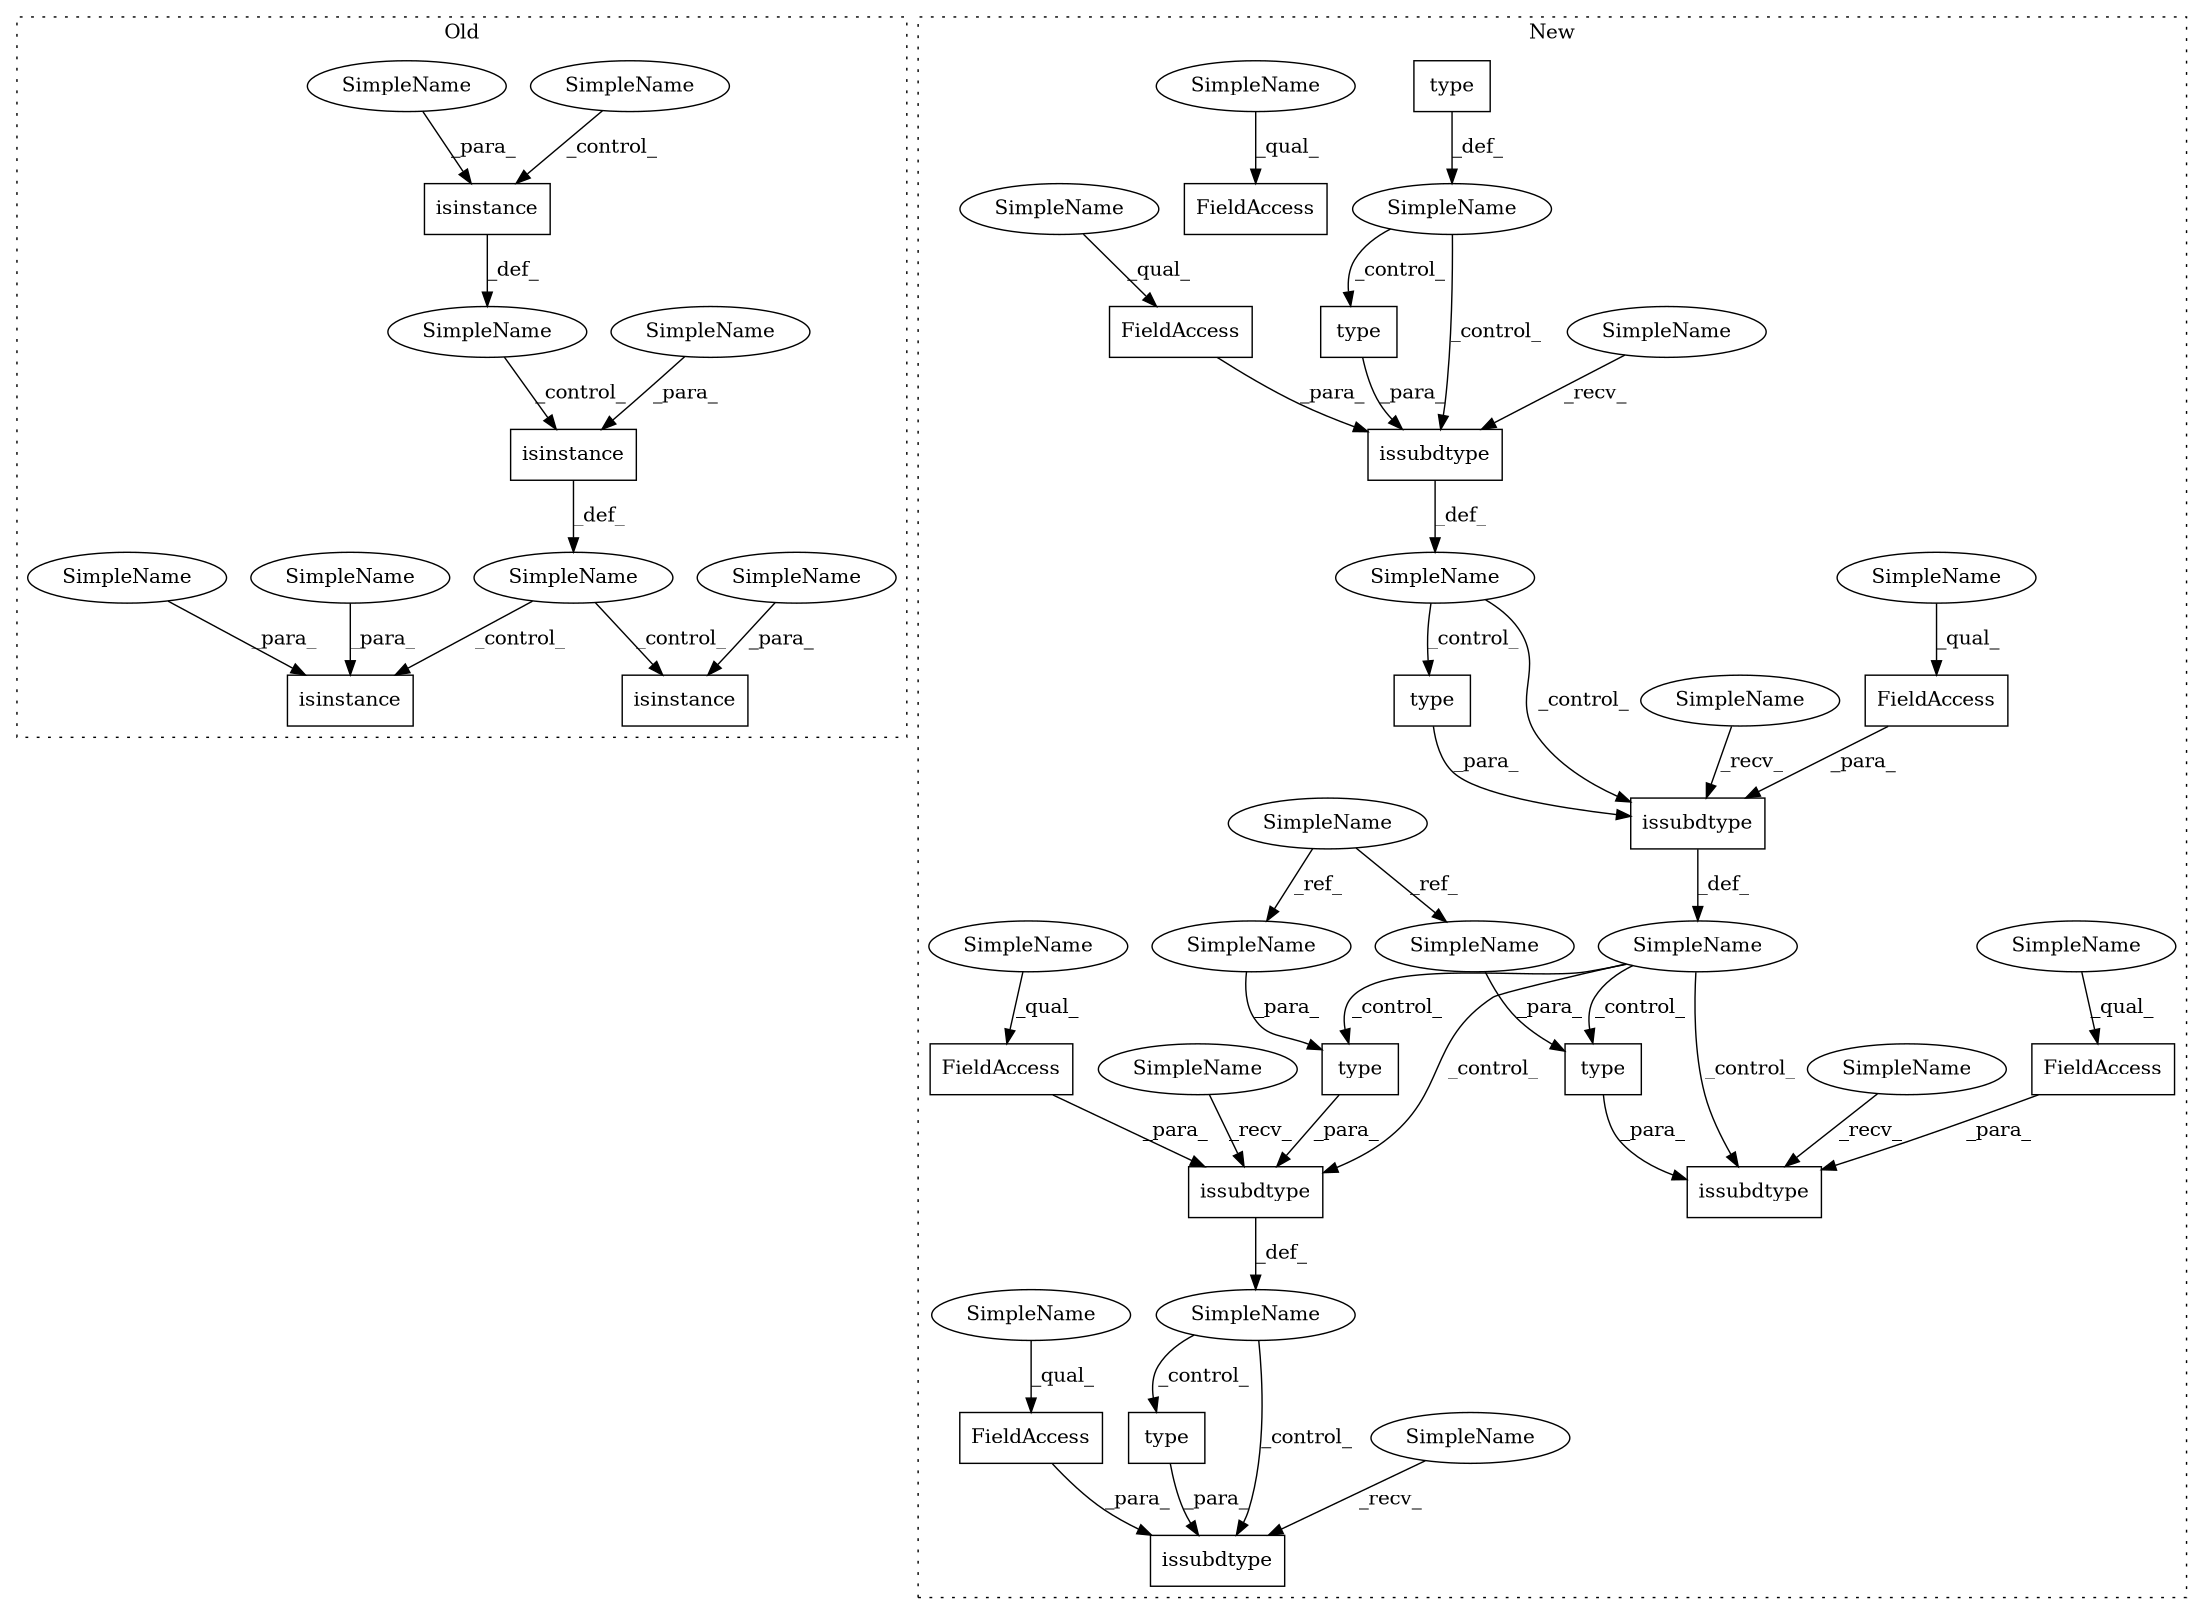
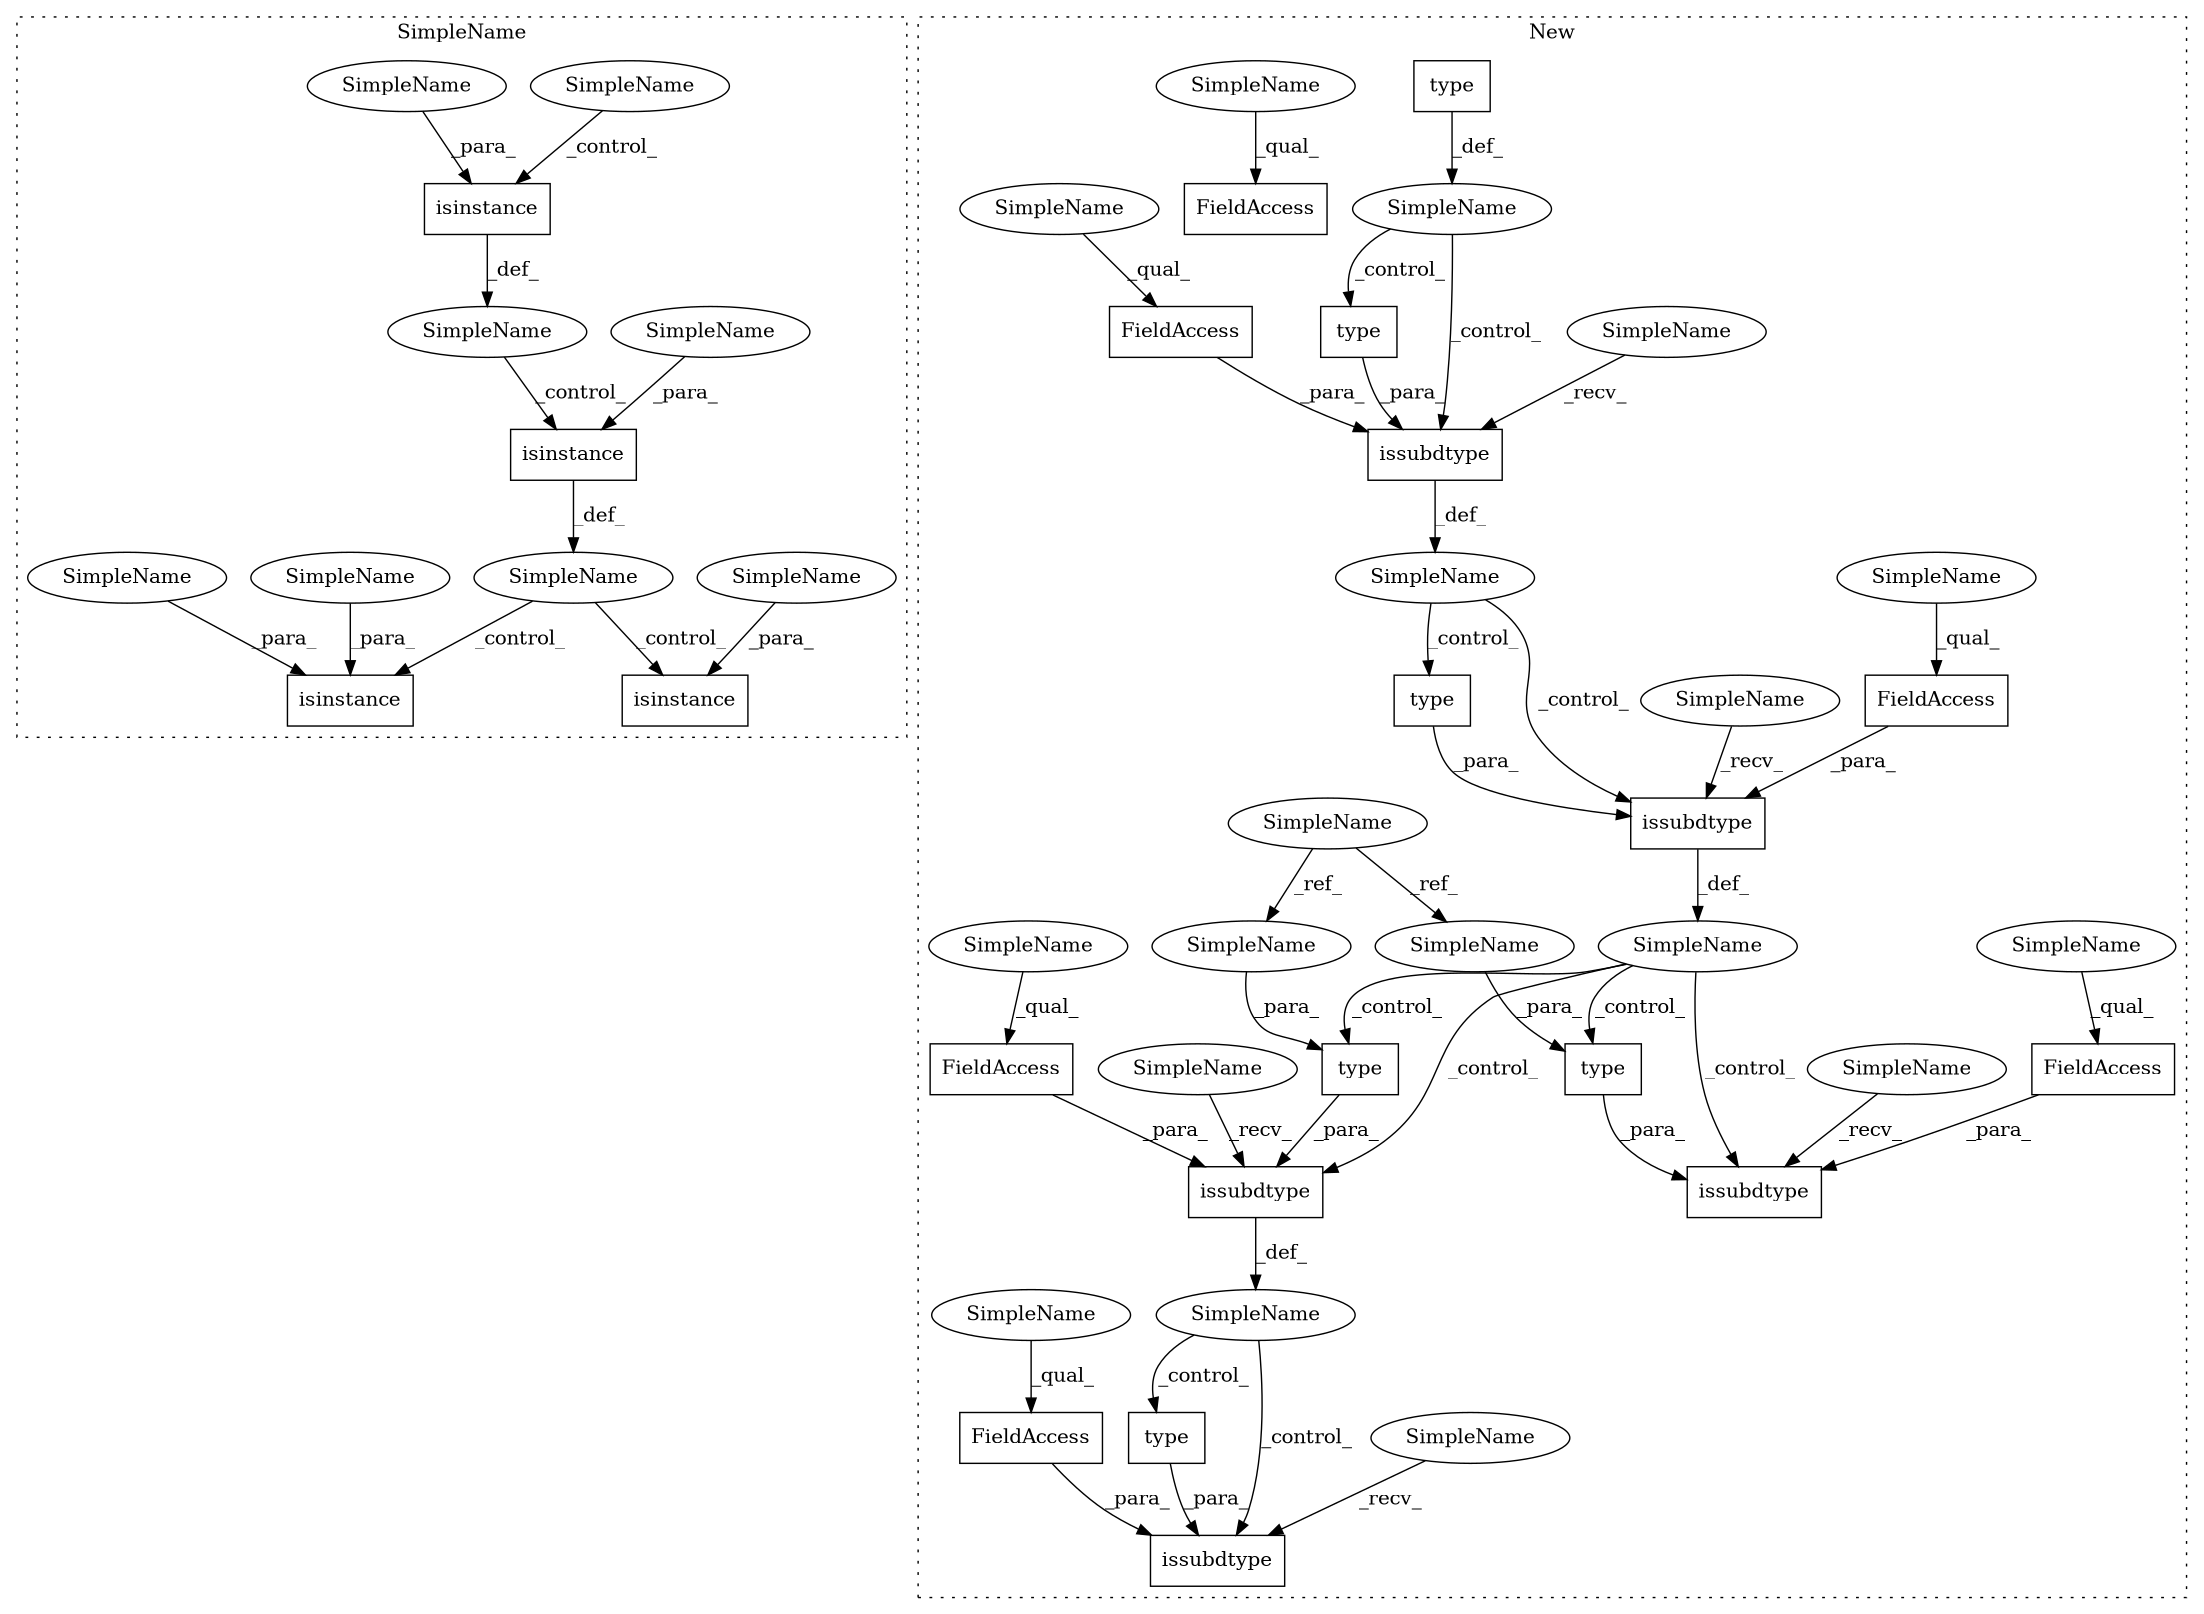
(462, 33) -> (462, 33)
